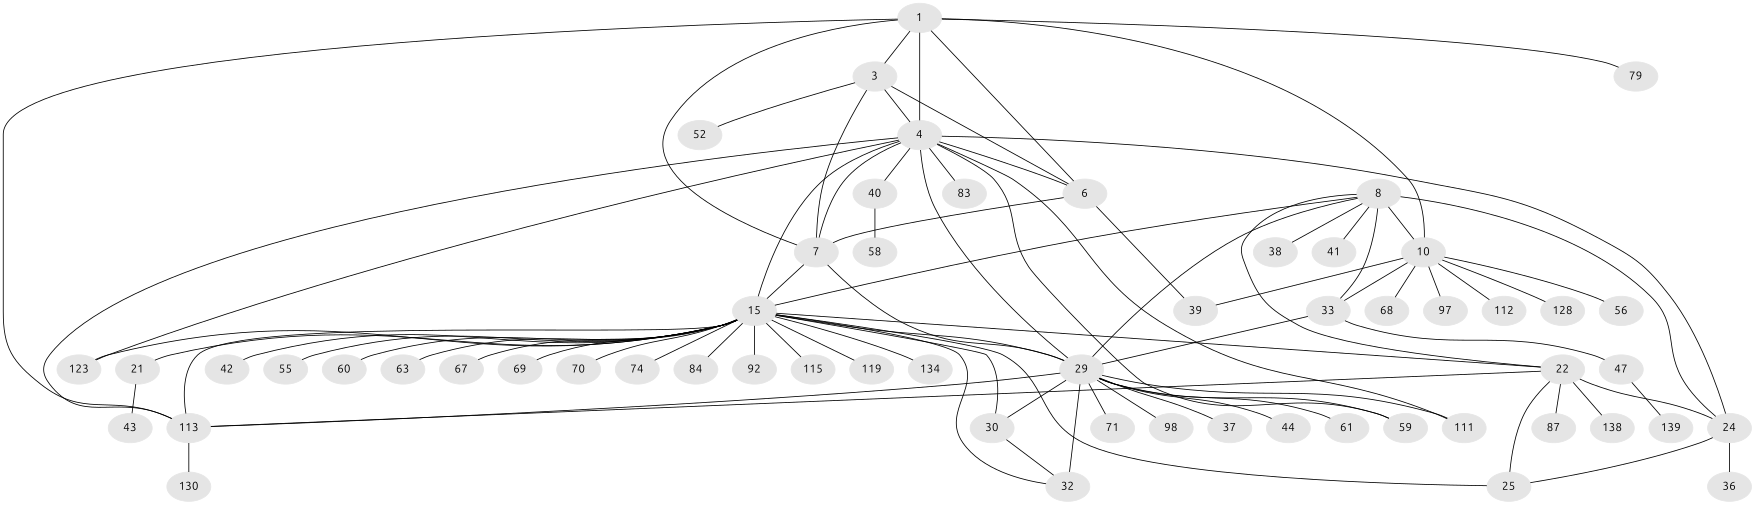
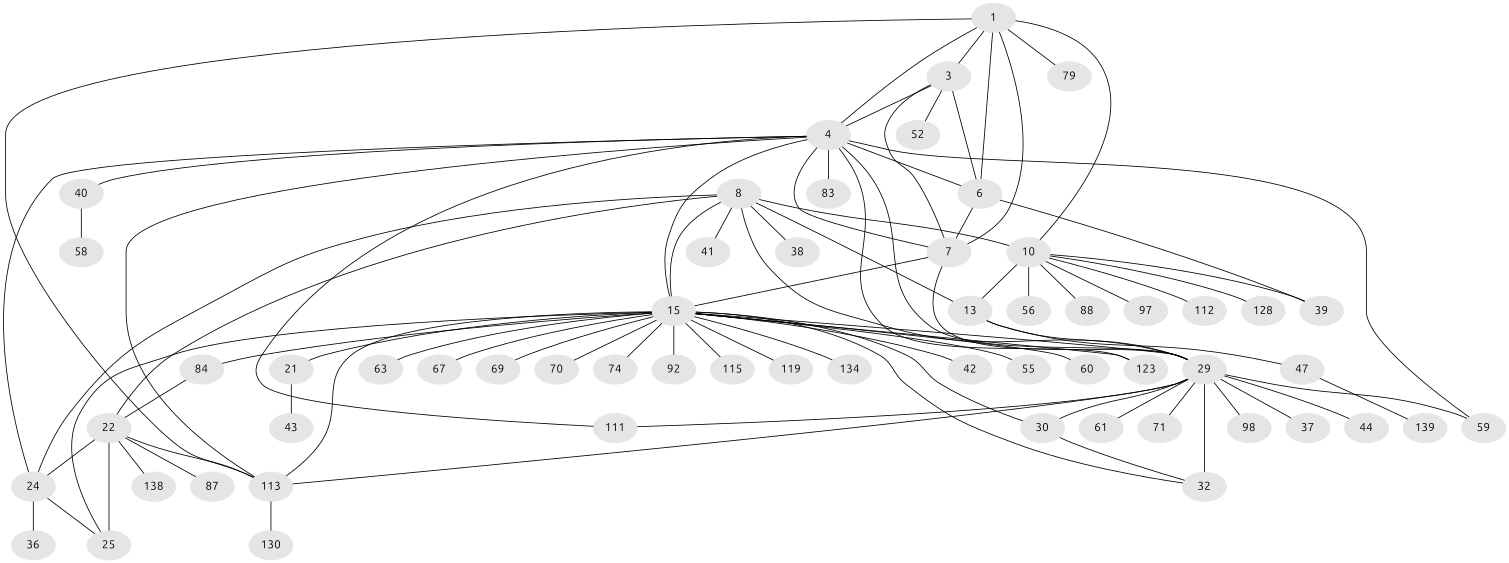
(1328, 311) -> (970, 311)
(1387, 311) -> (1087, 311)
(1158, 340) -> (154, 400)
